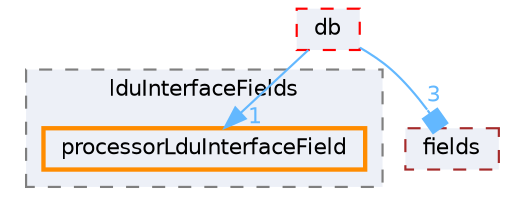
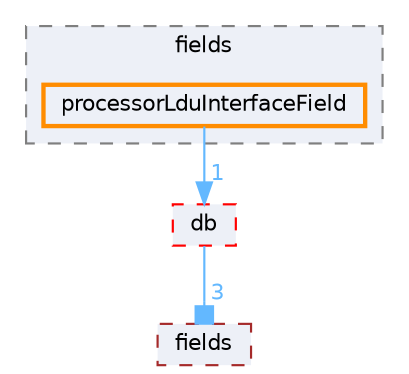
(273, 83) -> (204, 157)
(204, 90) -> (204, 47)
